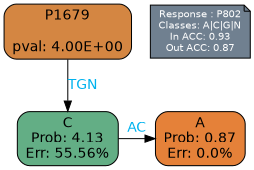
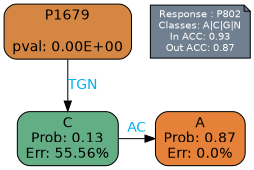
(68, 32) -> (68, 32)
(68, 139) -> (68, 139)
